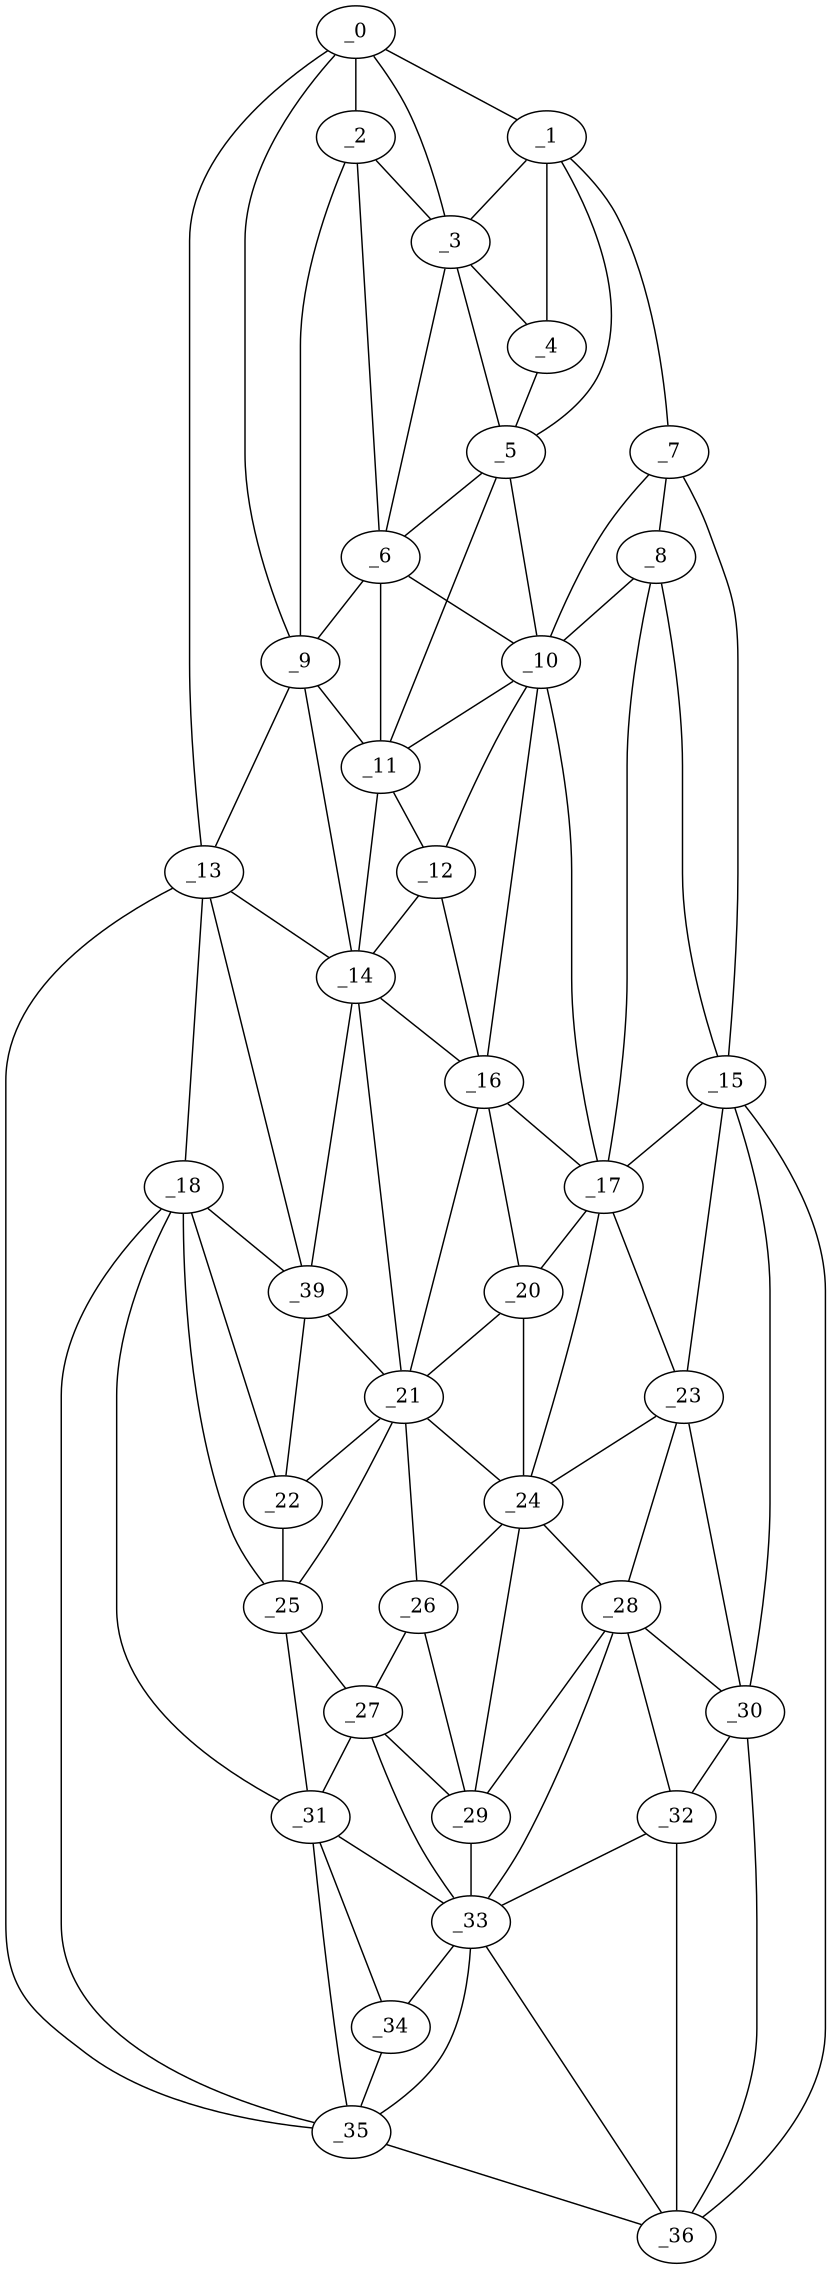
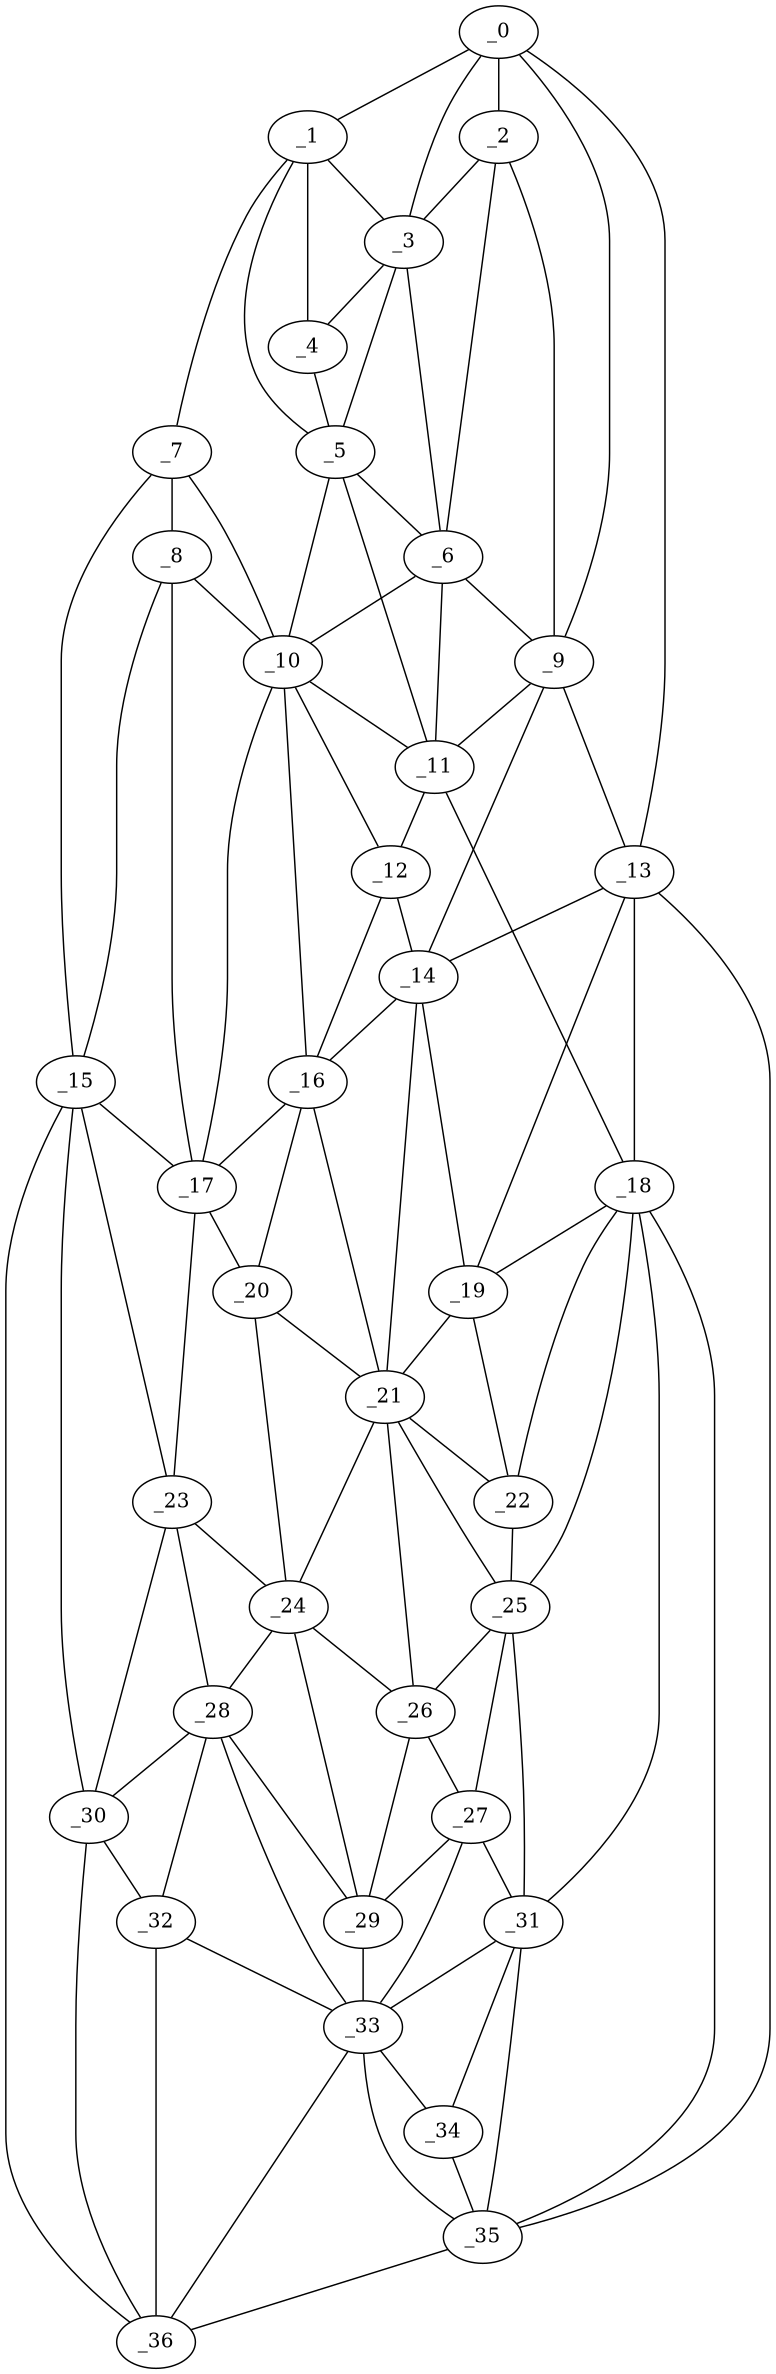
(368, 872) -> (535, 977)
(308, 1292) -> (468, 1292)
(569, 1346) -> none
none -> (463, 1660)
